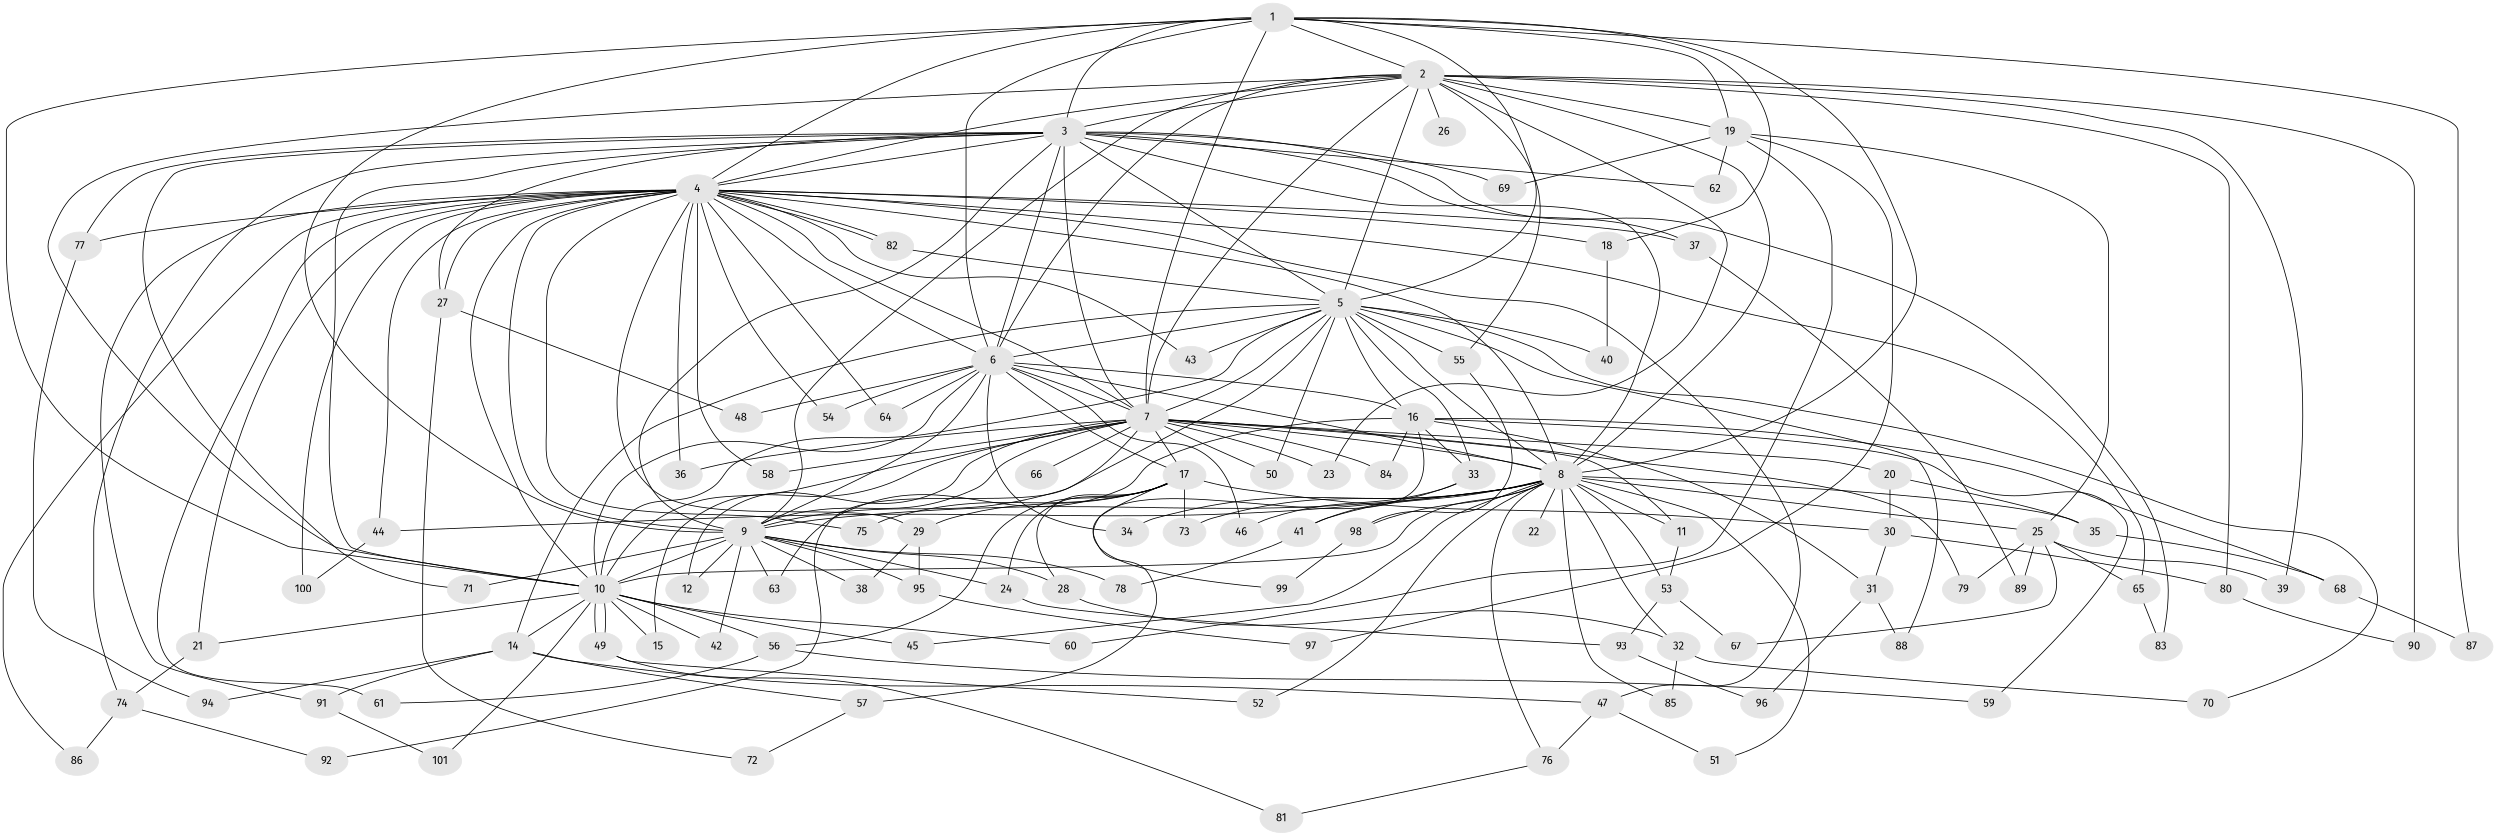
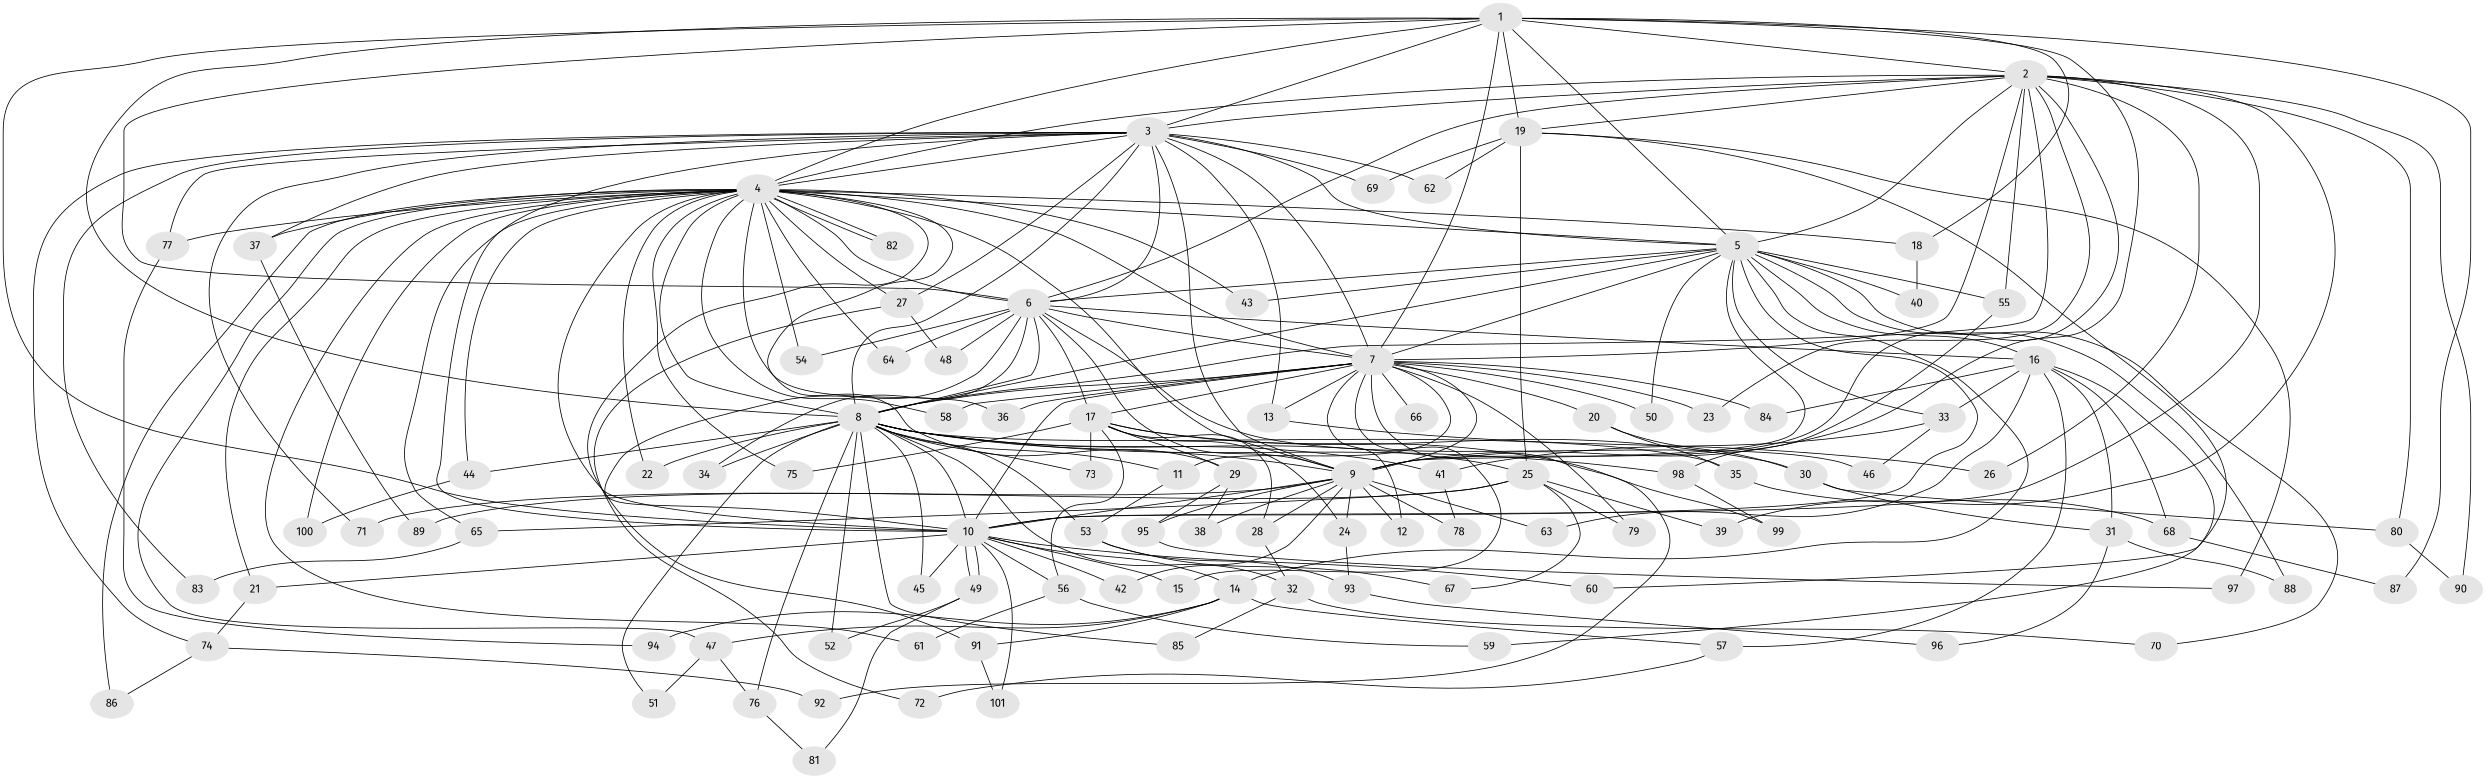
(1116, 277) -> (1224, 216)
none -> (627, 297)
none -> (1269, 418)
